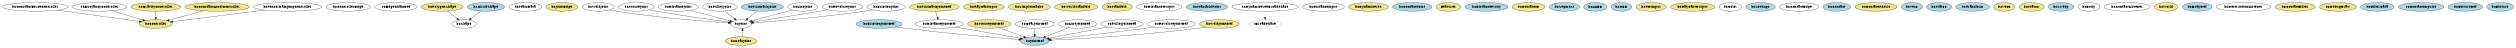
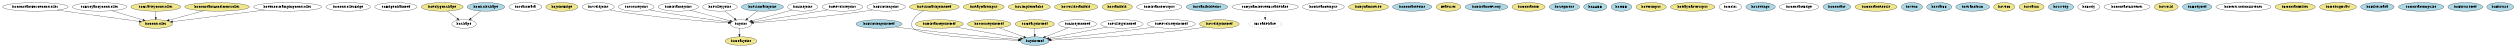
(936, 14) -> (954, 36)
(939, 24) -> (939, 24)
(1035, 24) -> (1035, 24)
(743, 34) -> (739, 31)
